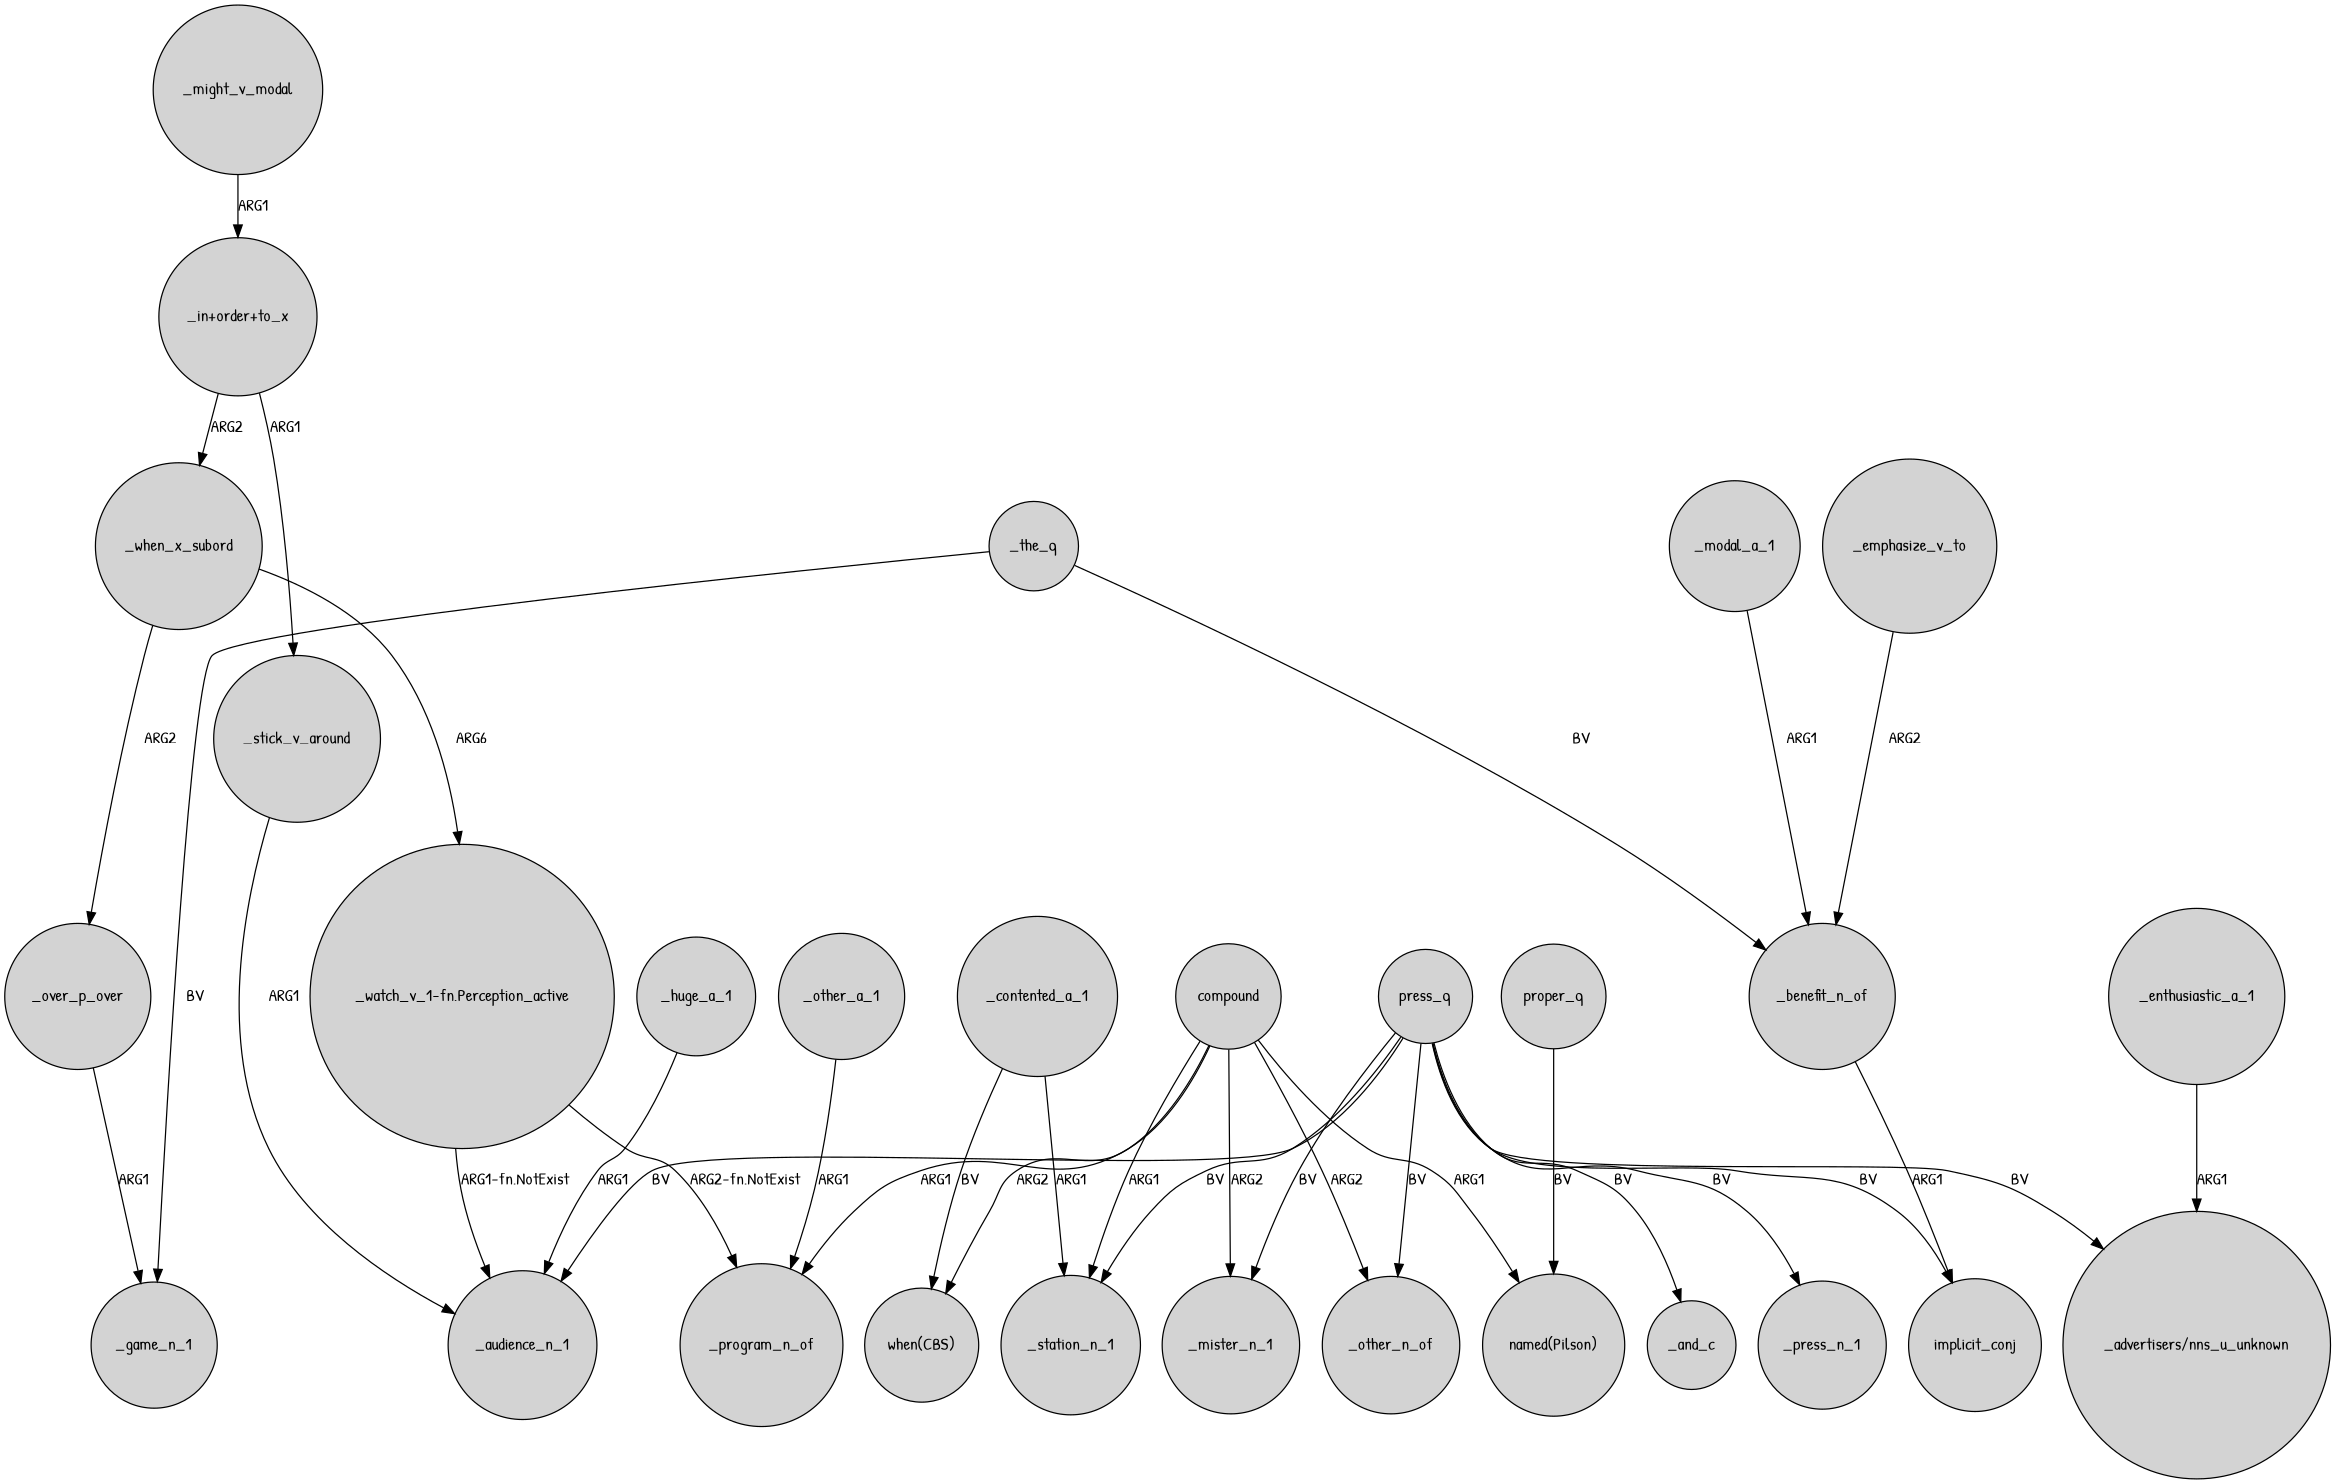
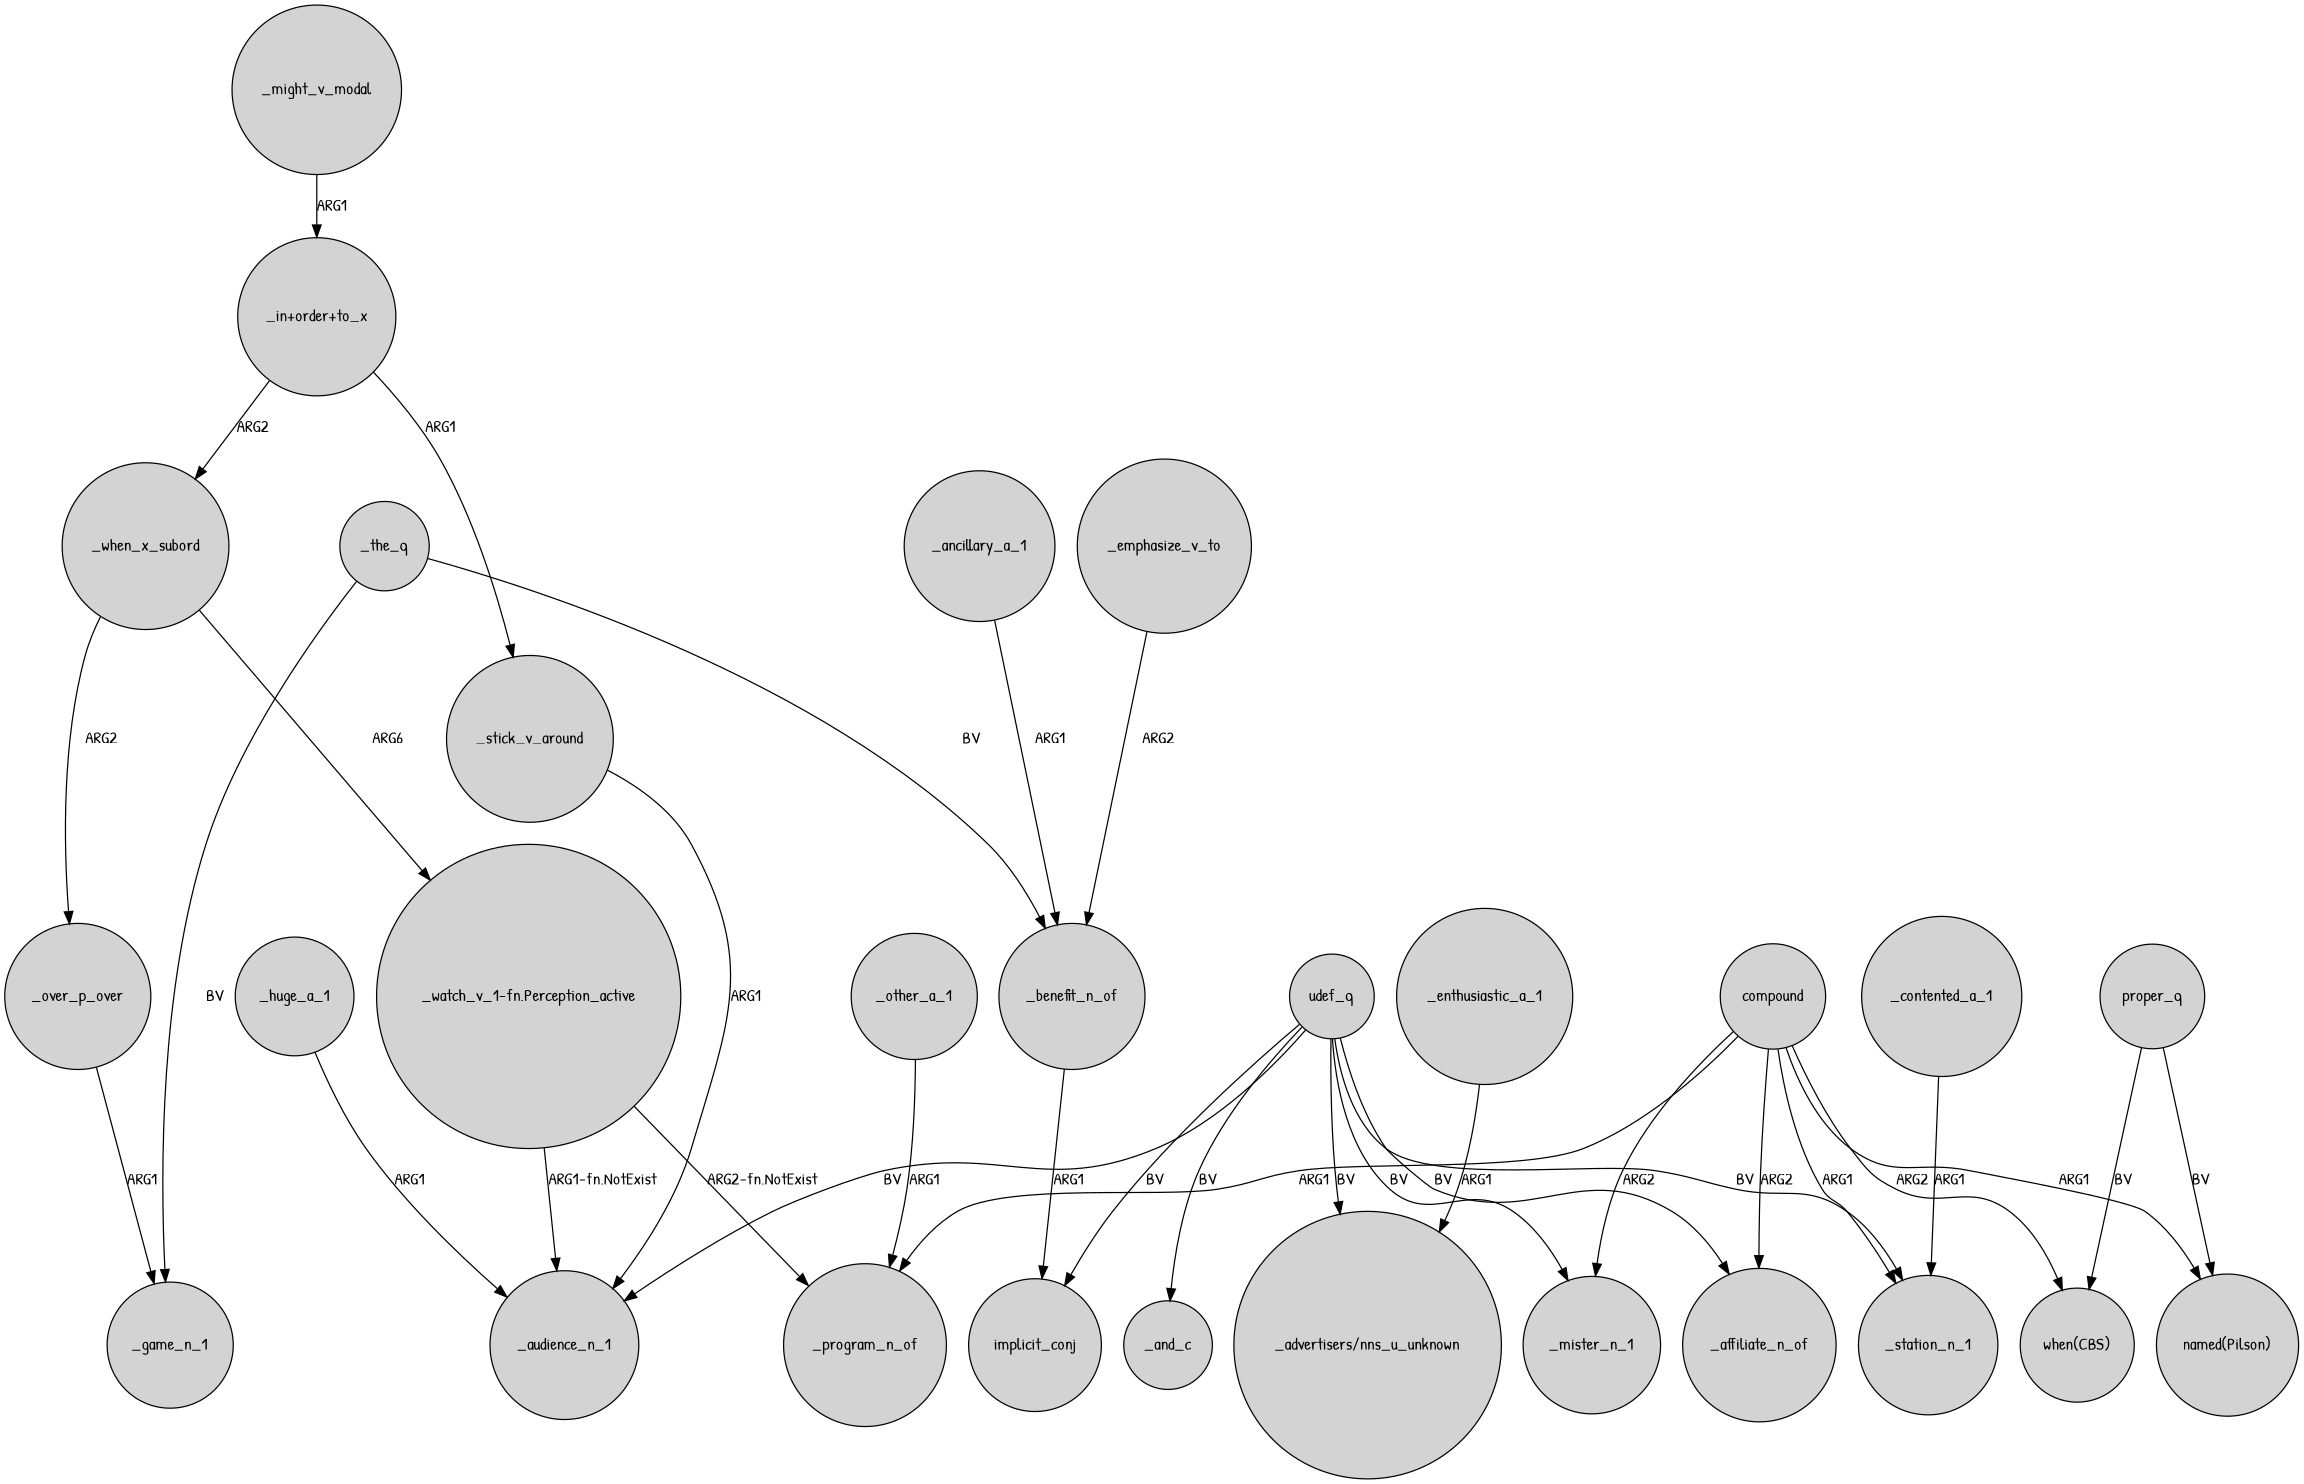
(1735, 546) -> (980, 546)
(1425, 996) -> (1332, 996)
(961, 1171) -> (2117, 1162)
(1391, 1345) -> (1759, 1345)
(1822, 1345) -> none
